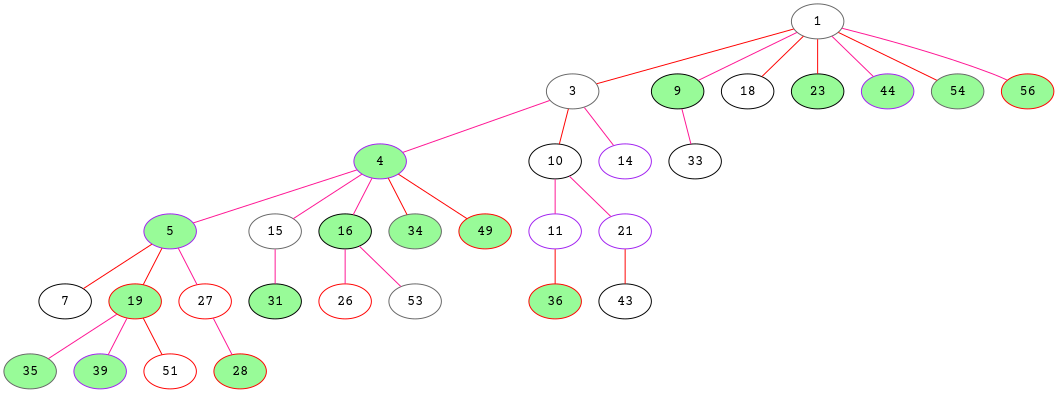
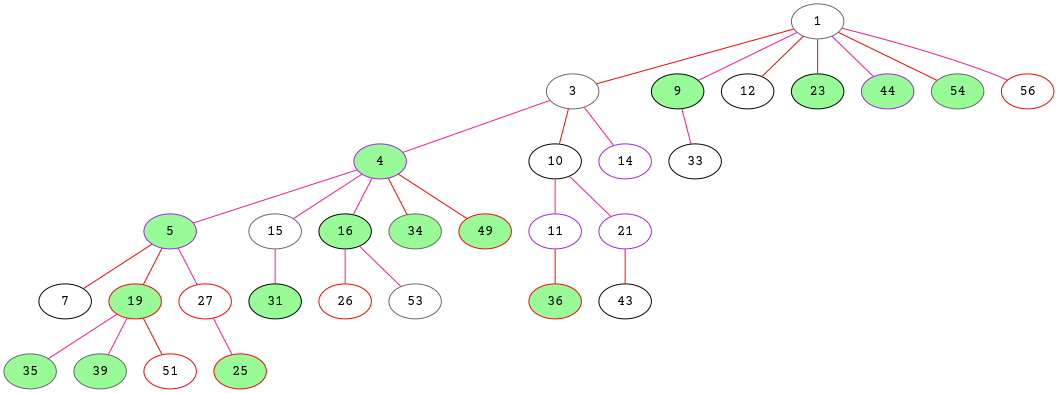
(748, 91) -> (748, 91)
(1028, 91) -> (1028, 91)
(100, 371) -> (100, 371)
(240, 371) -> (240, 371)
